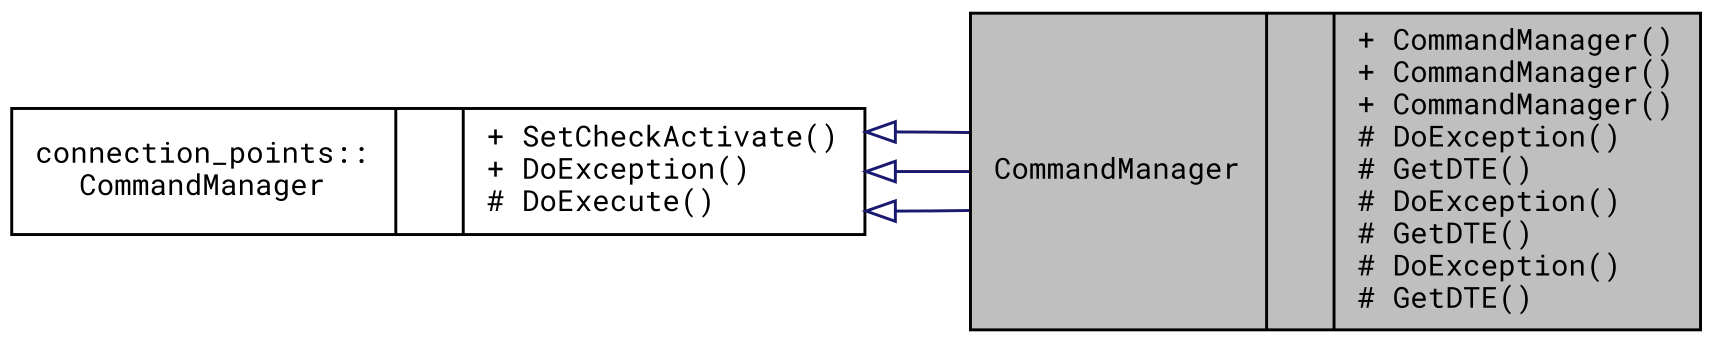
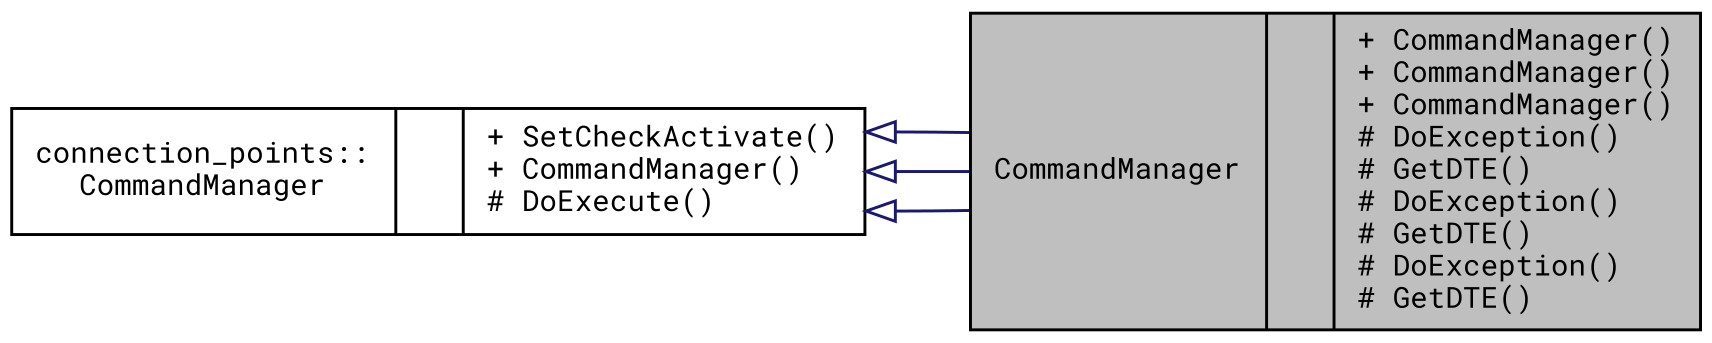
(620, 170) -> (646, 170)
